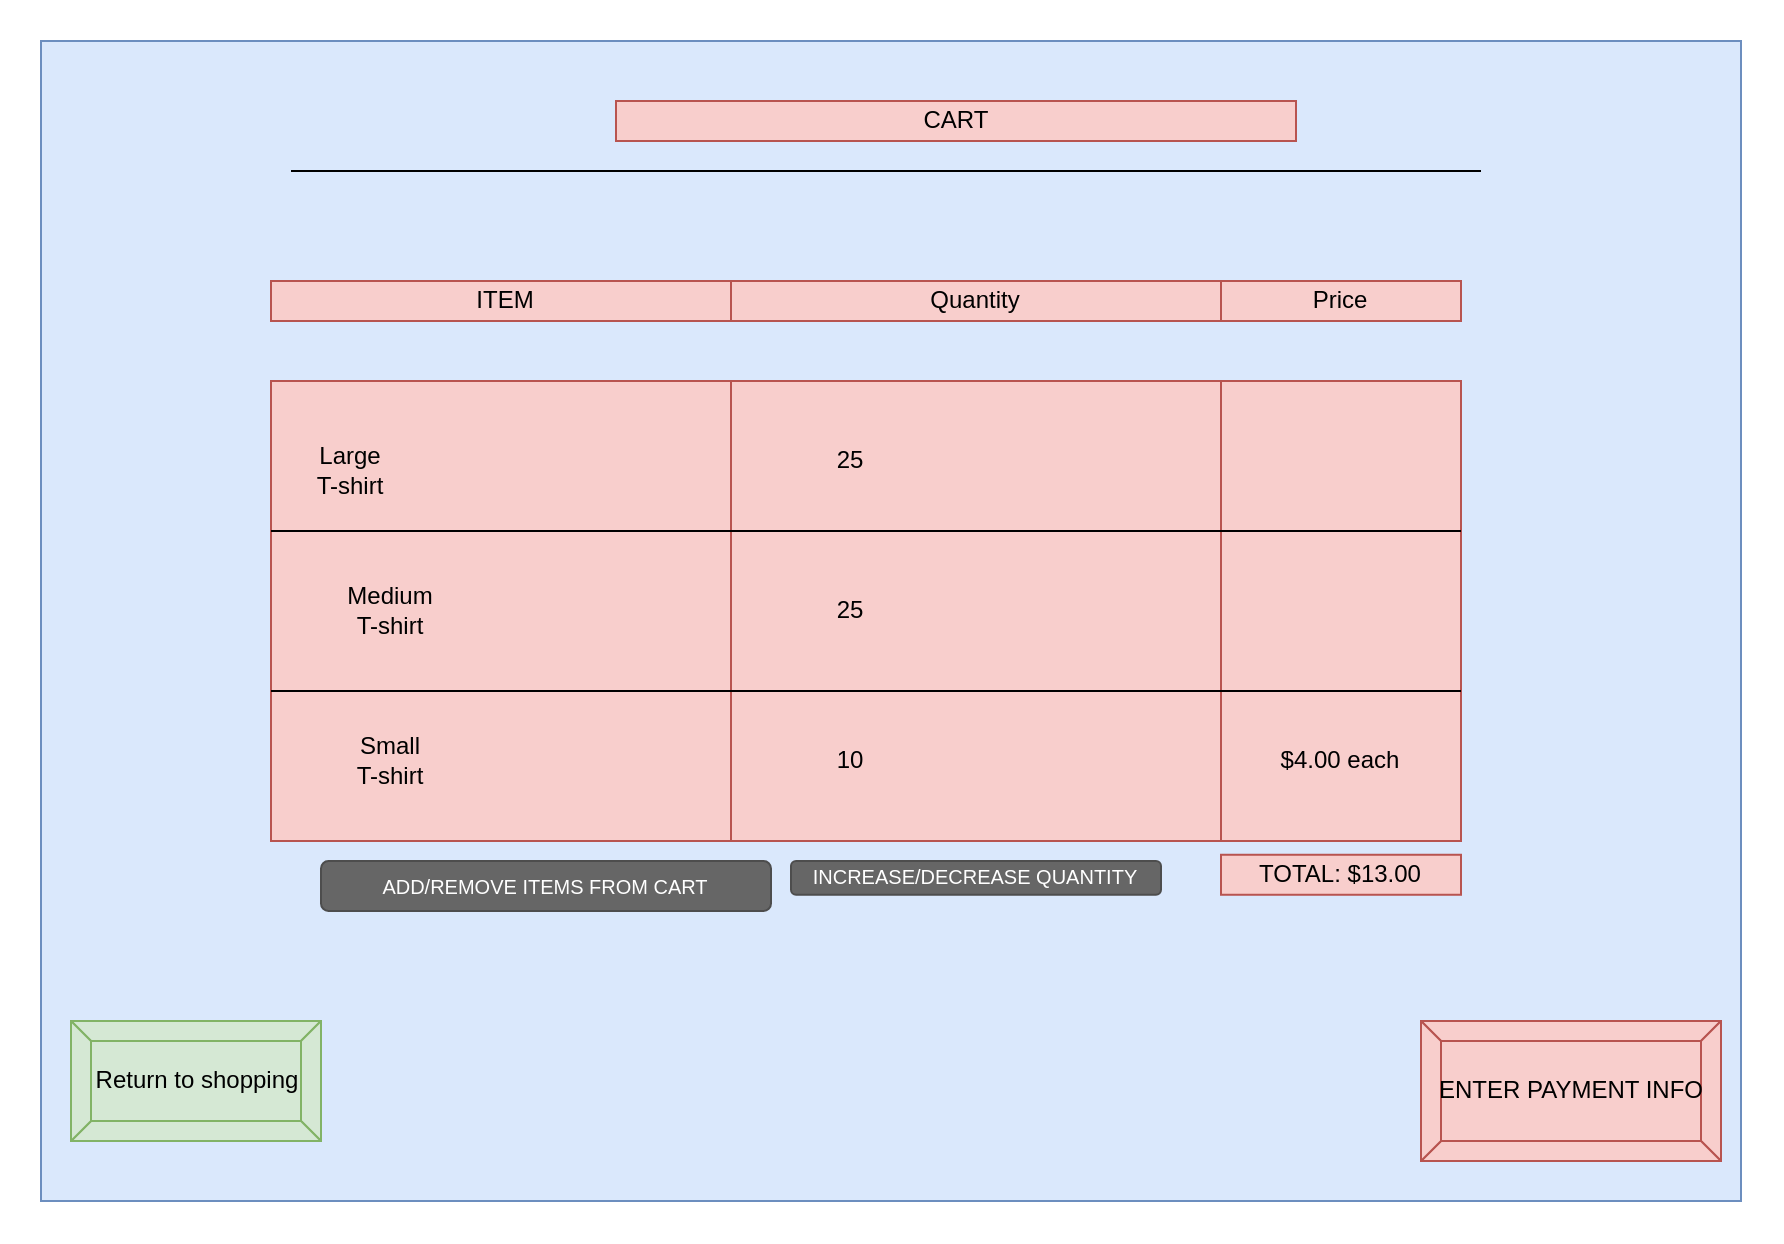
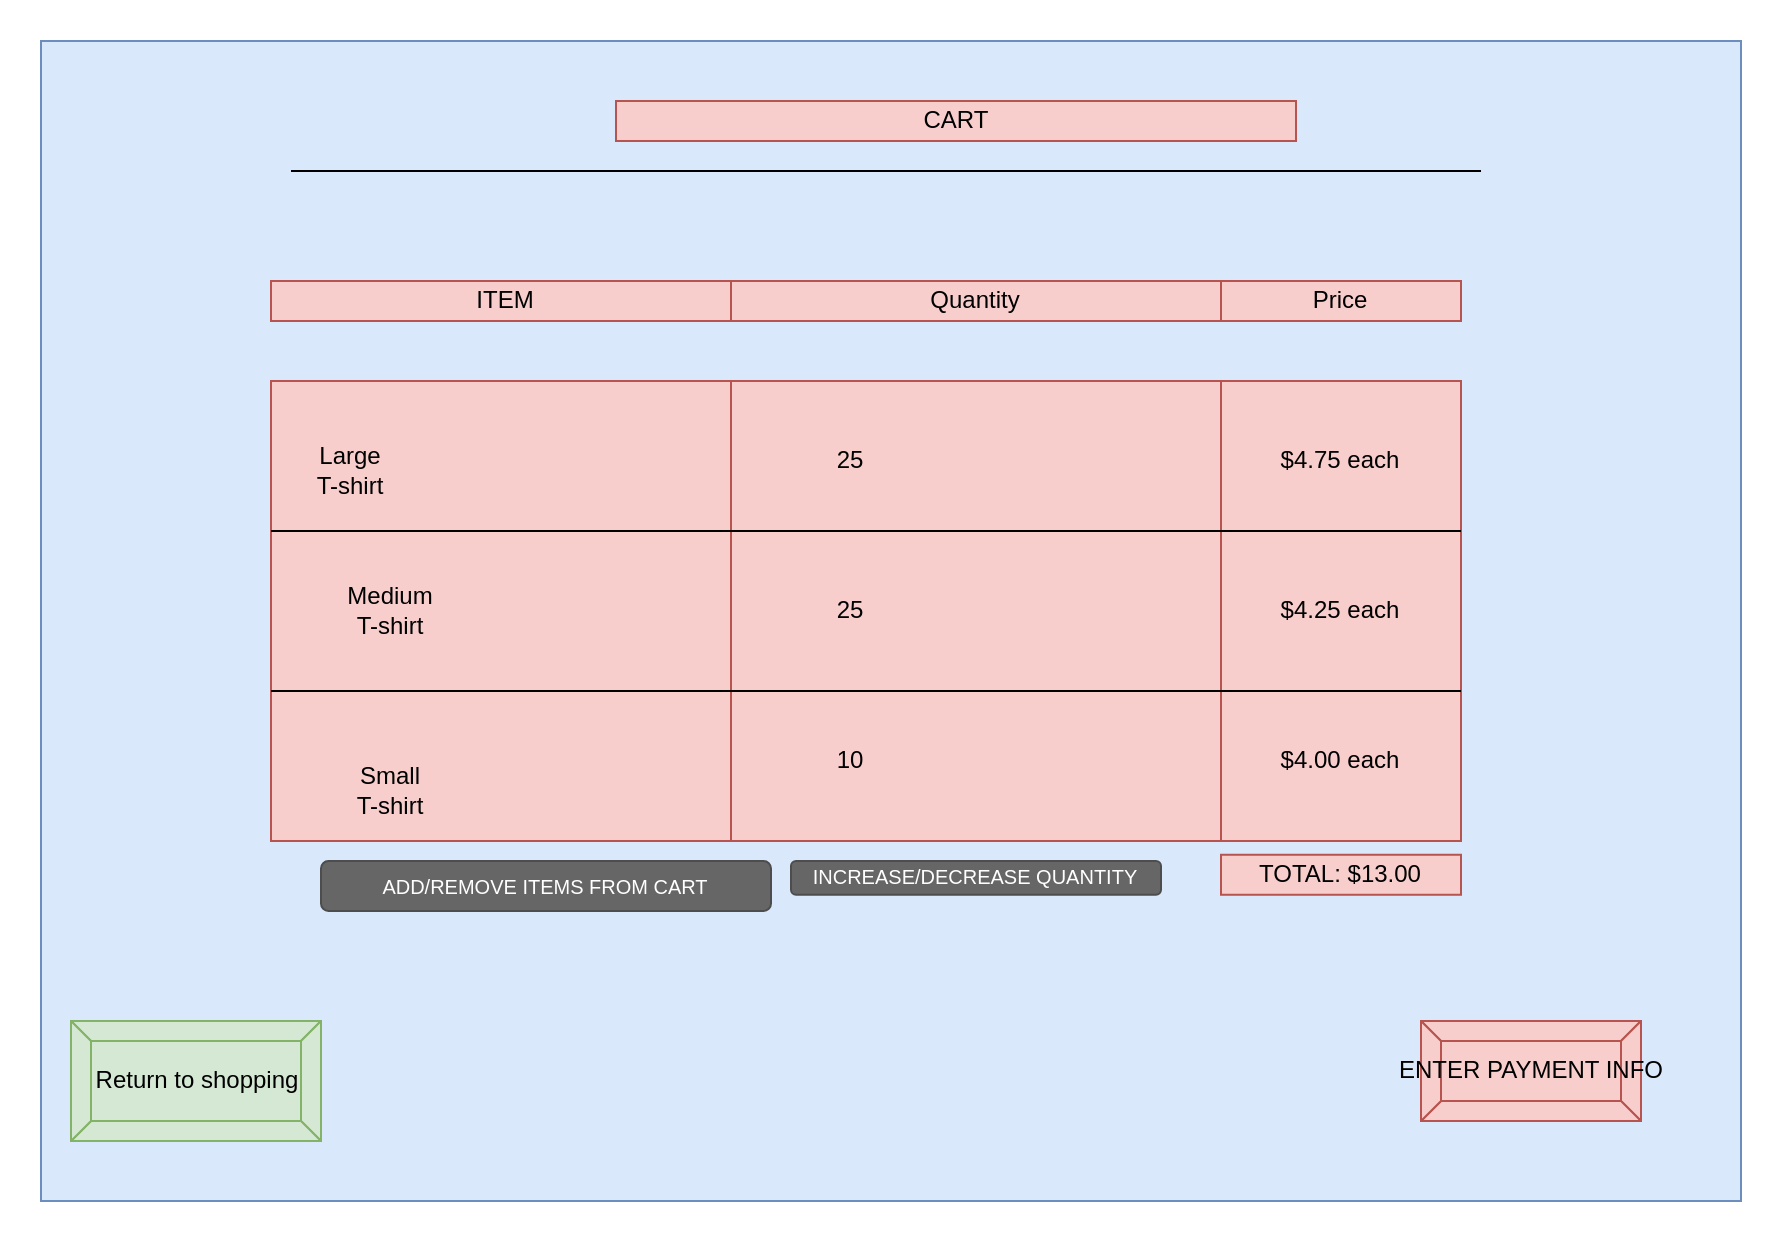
none -> (1341, 461)
none -> (1341, 611)
(391, 761) -> (391, 791)
(1571, 1091) -> (1531, 1071)
